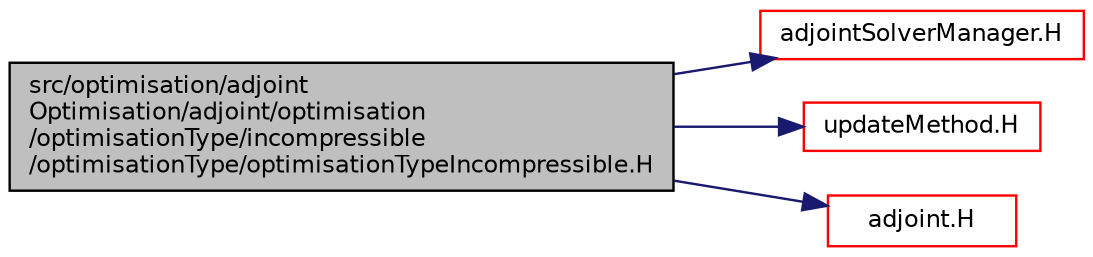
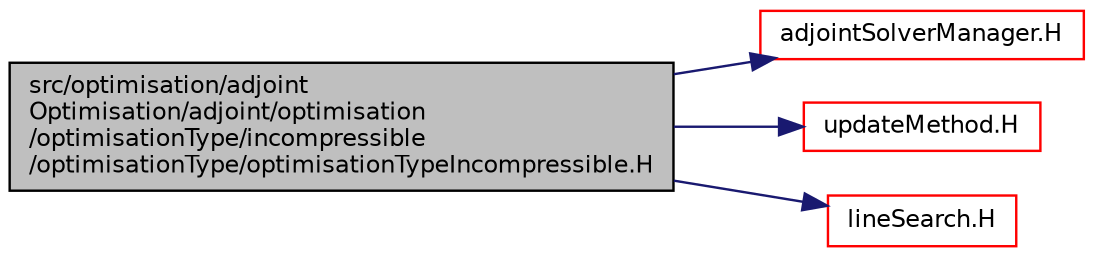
(922, 221) -> (922, 221)
